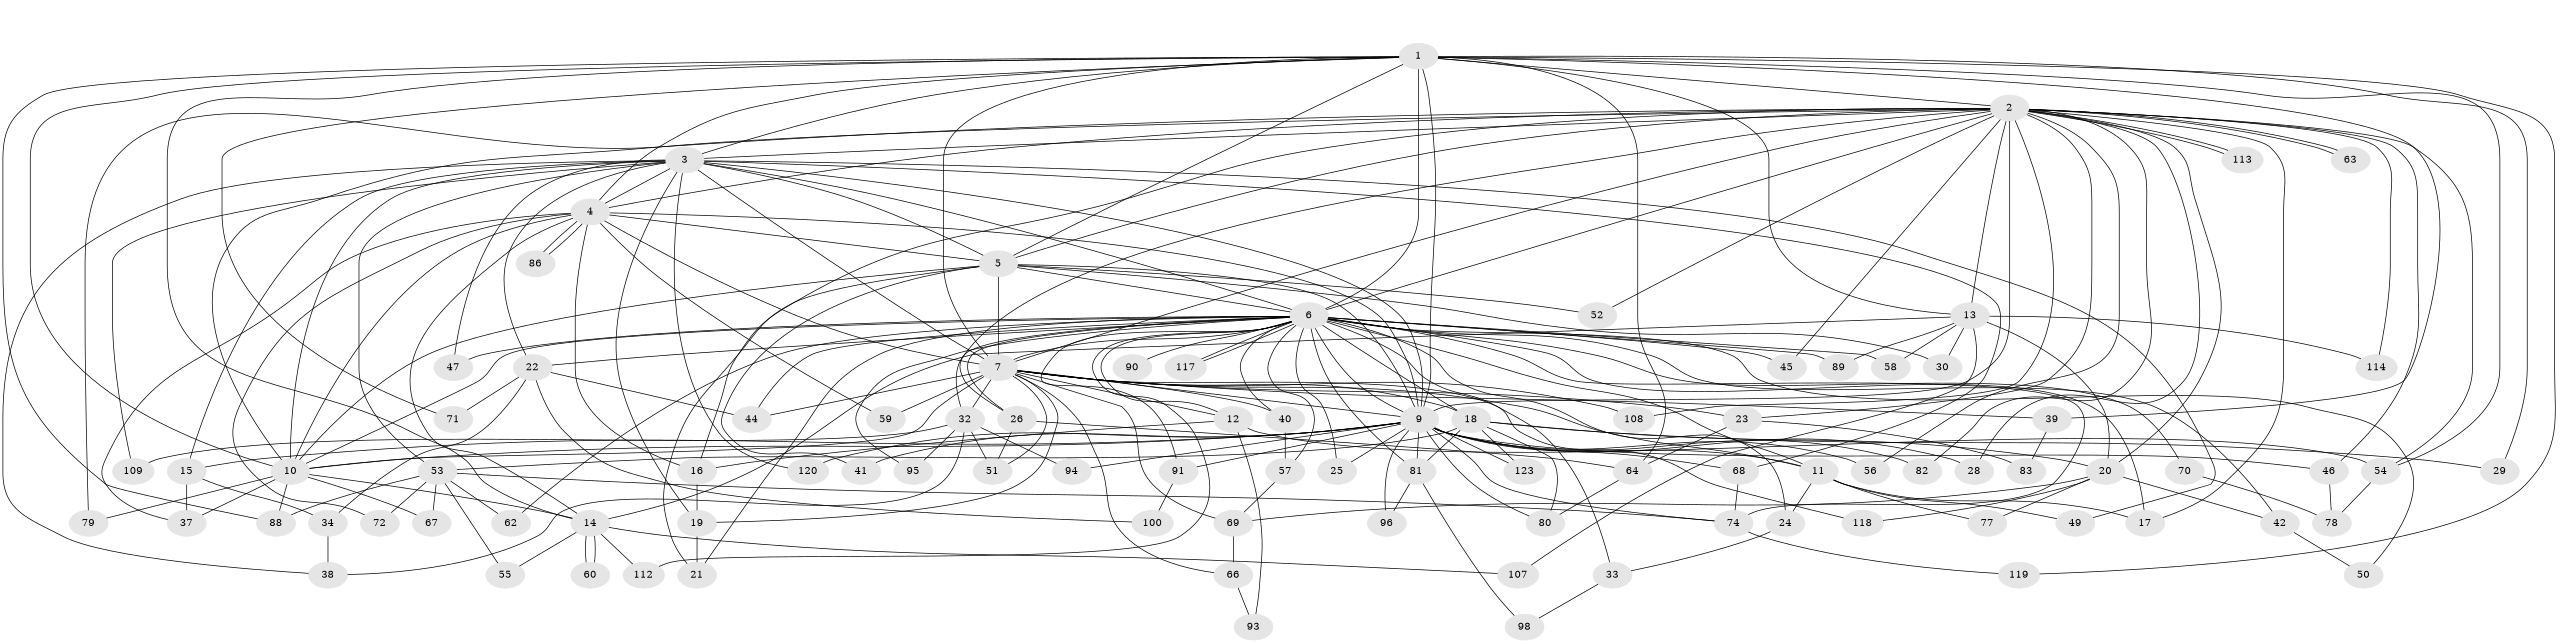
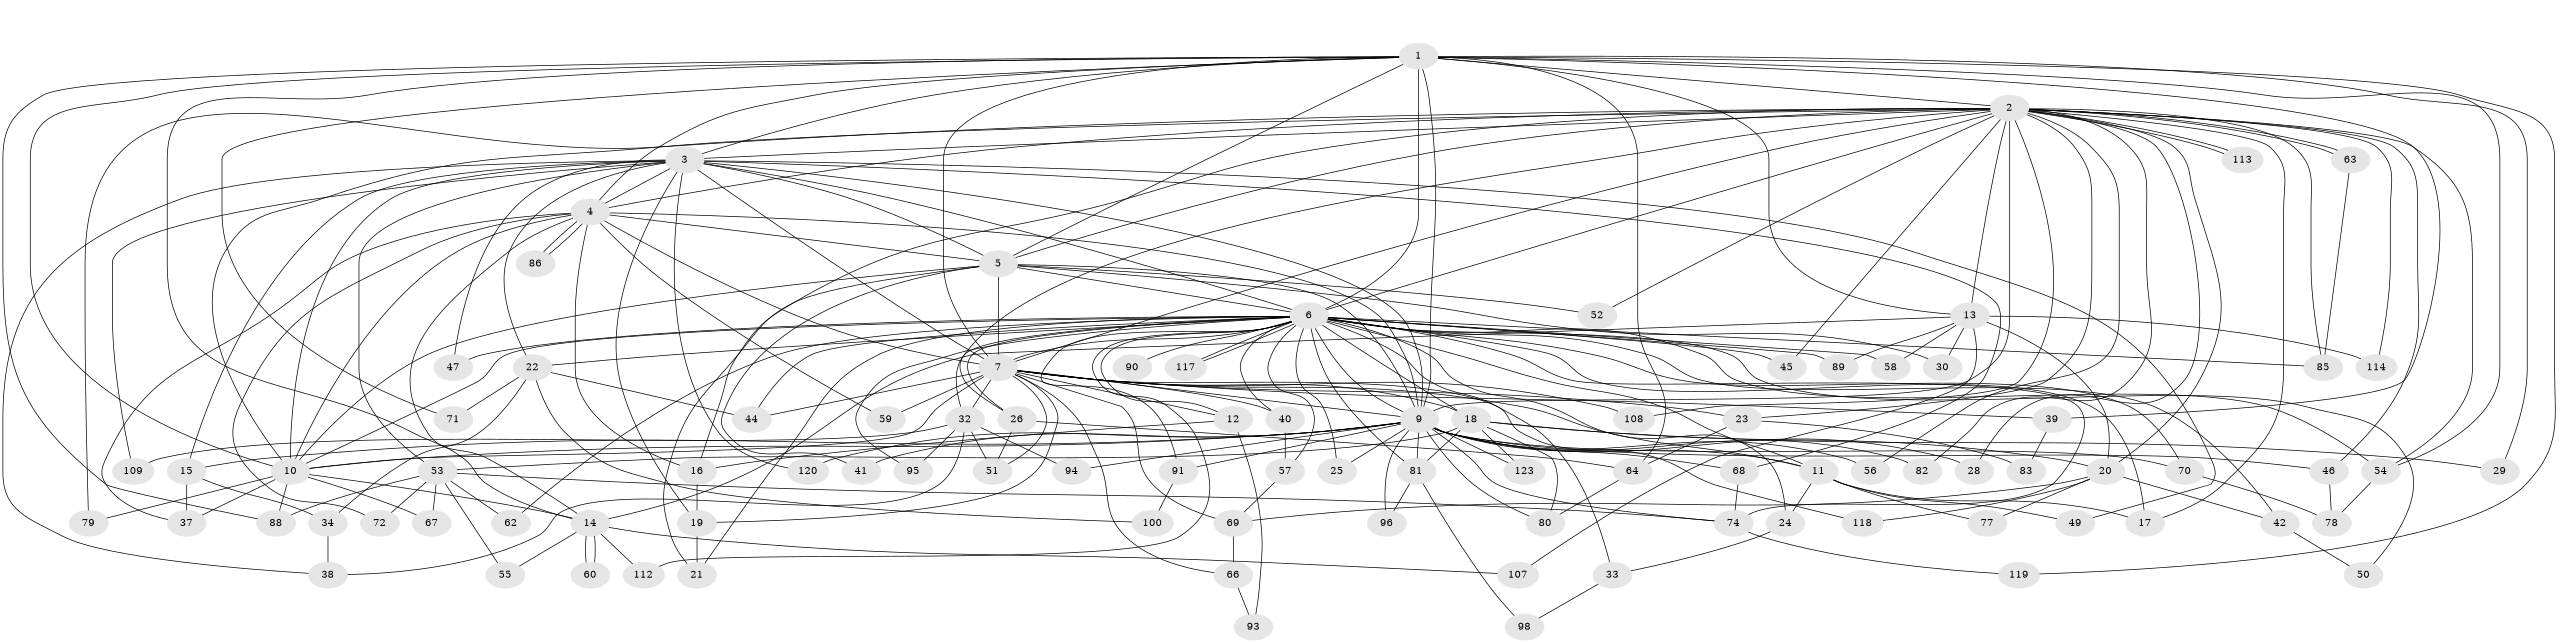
none -> (2323, 368)
(1807, 445) -> (1720, 368)
none -> (1837, 451)
